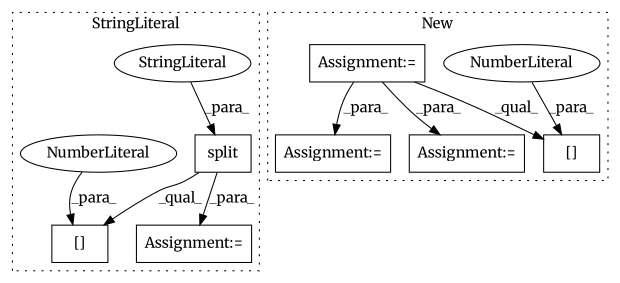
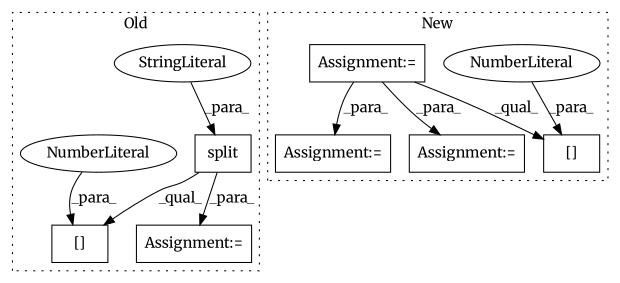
(136, 24) -> (136, 24)
